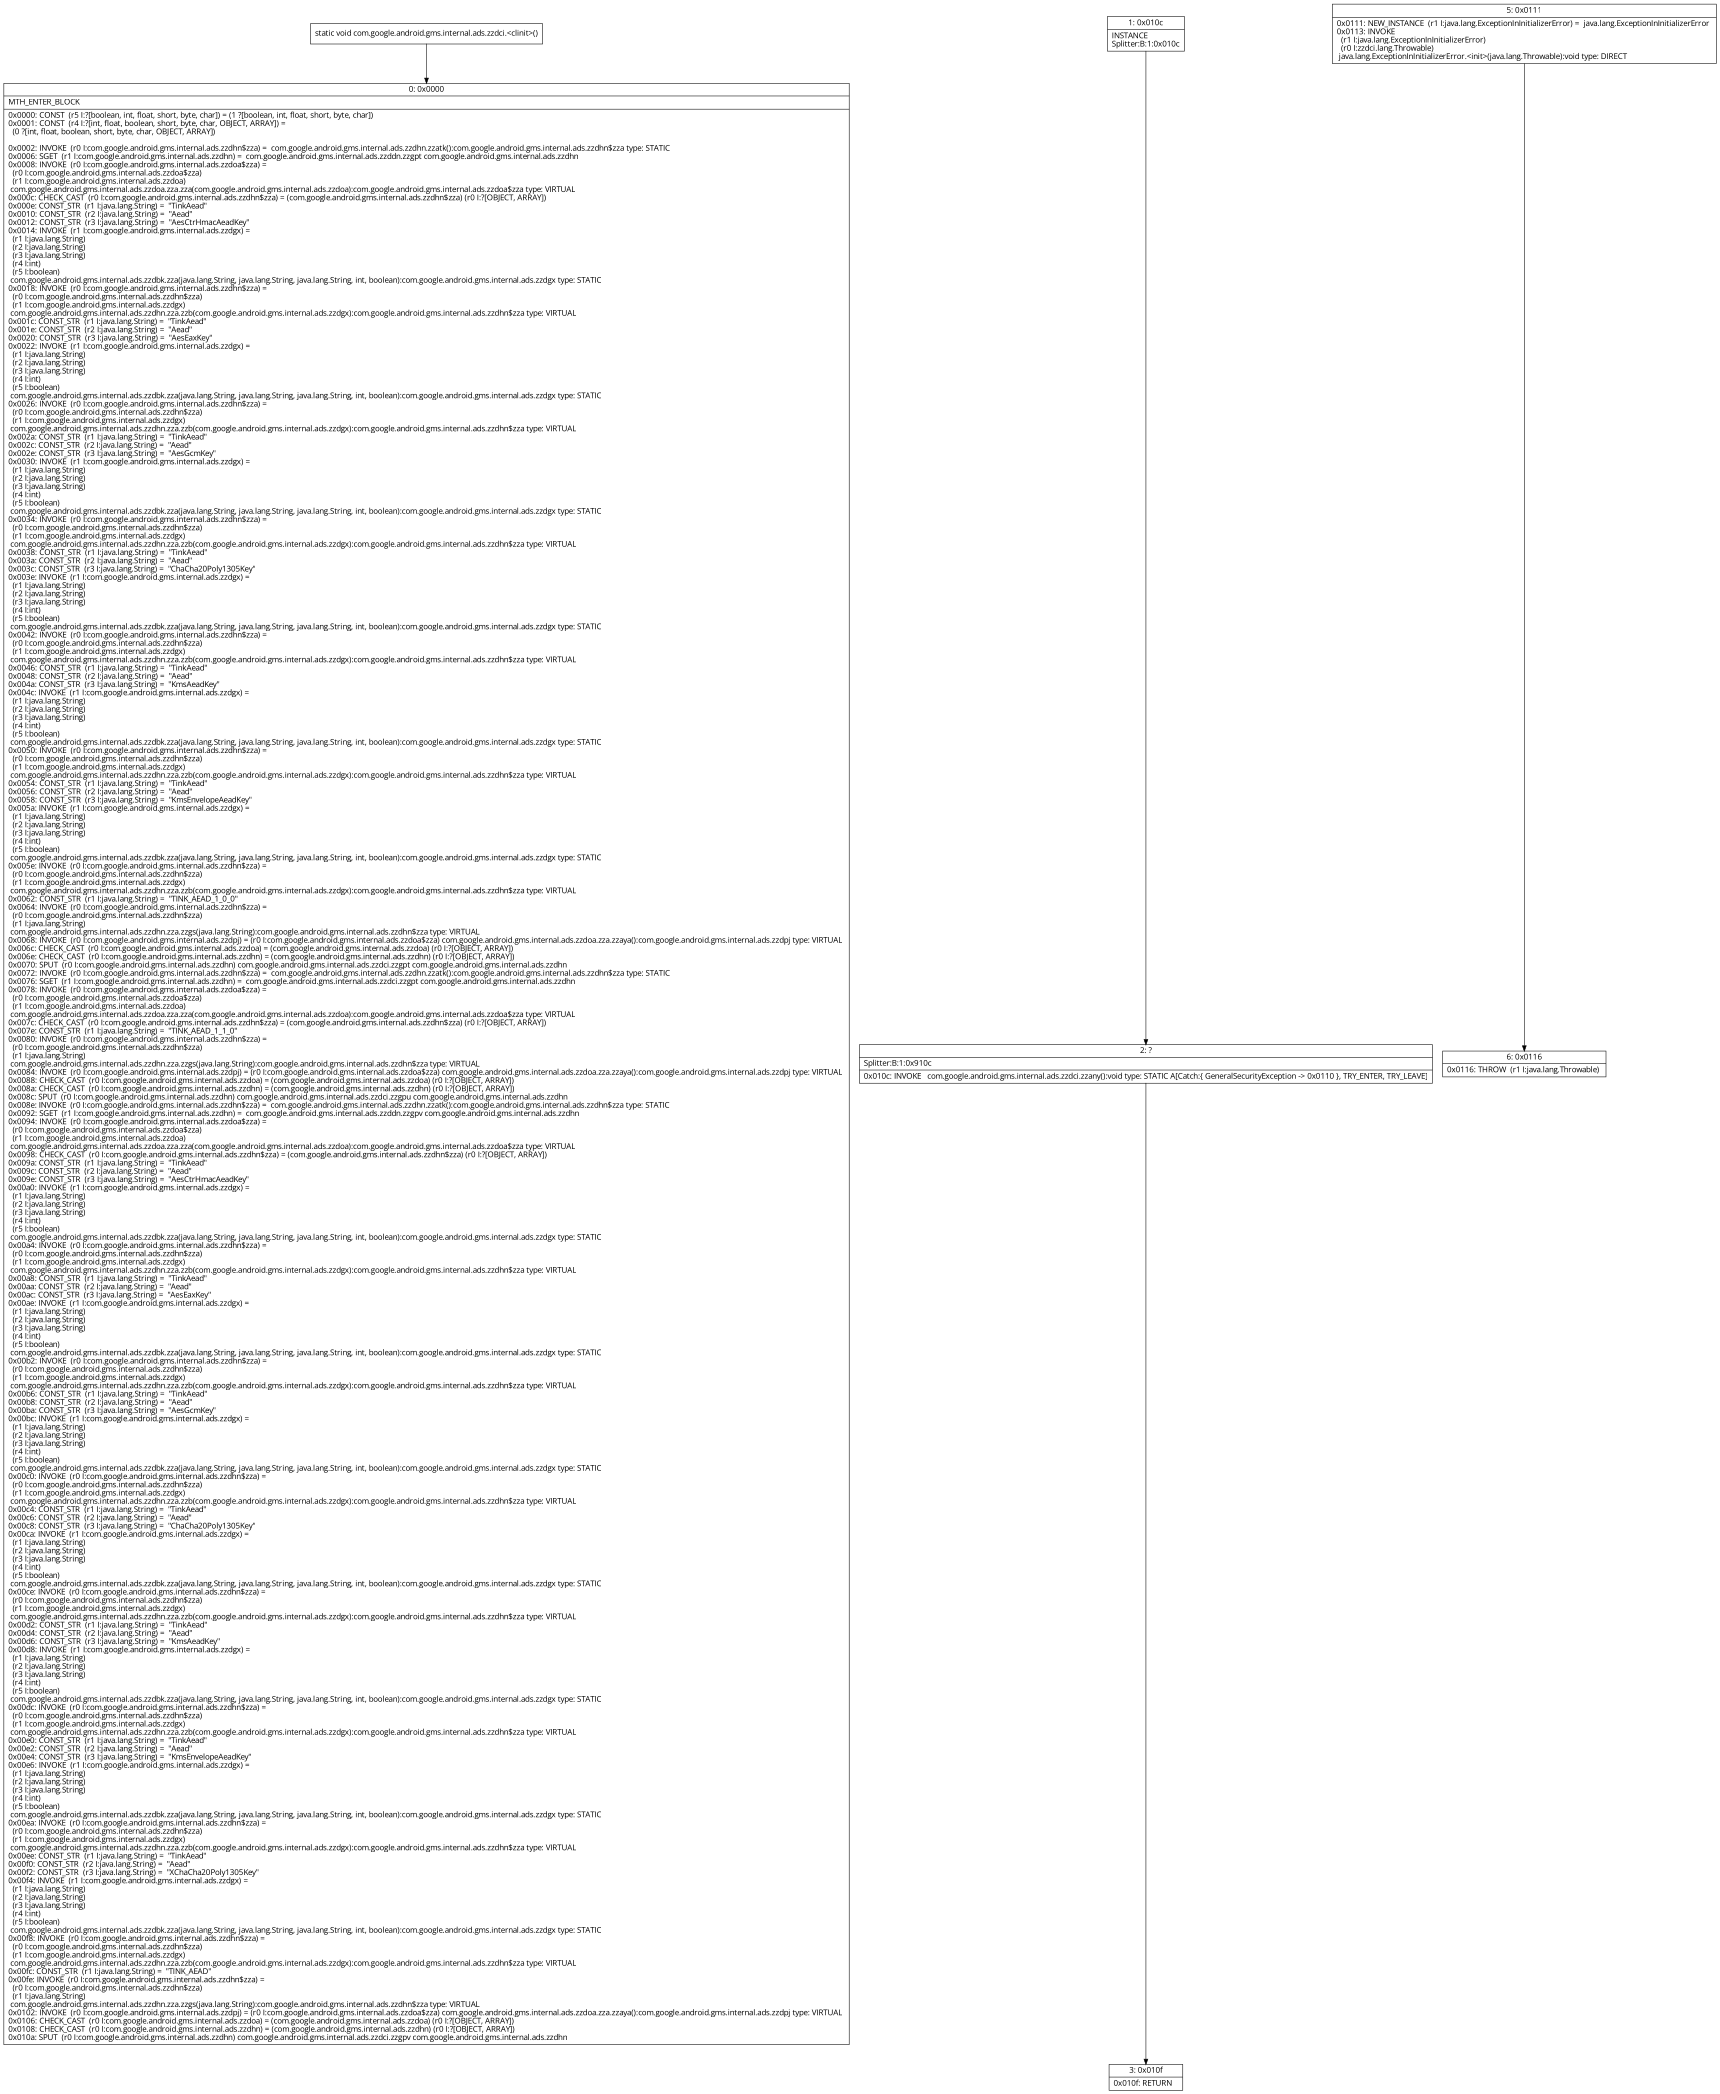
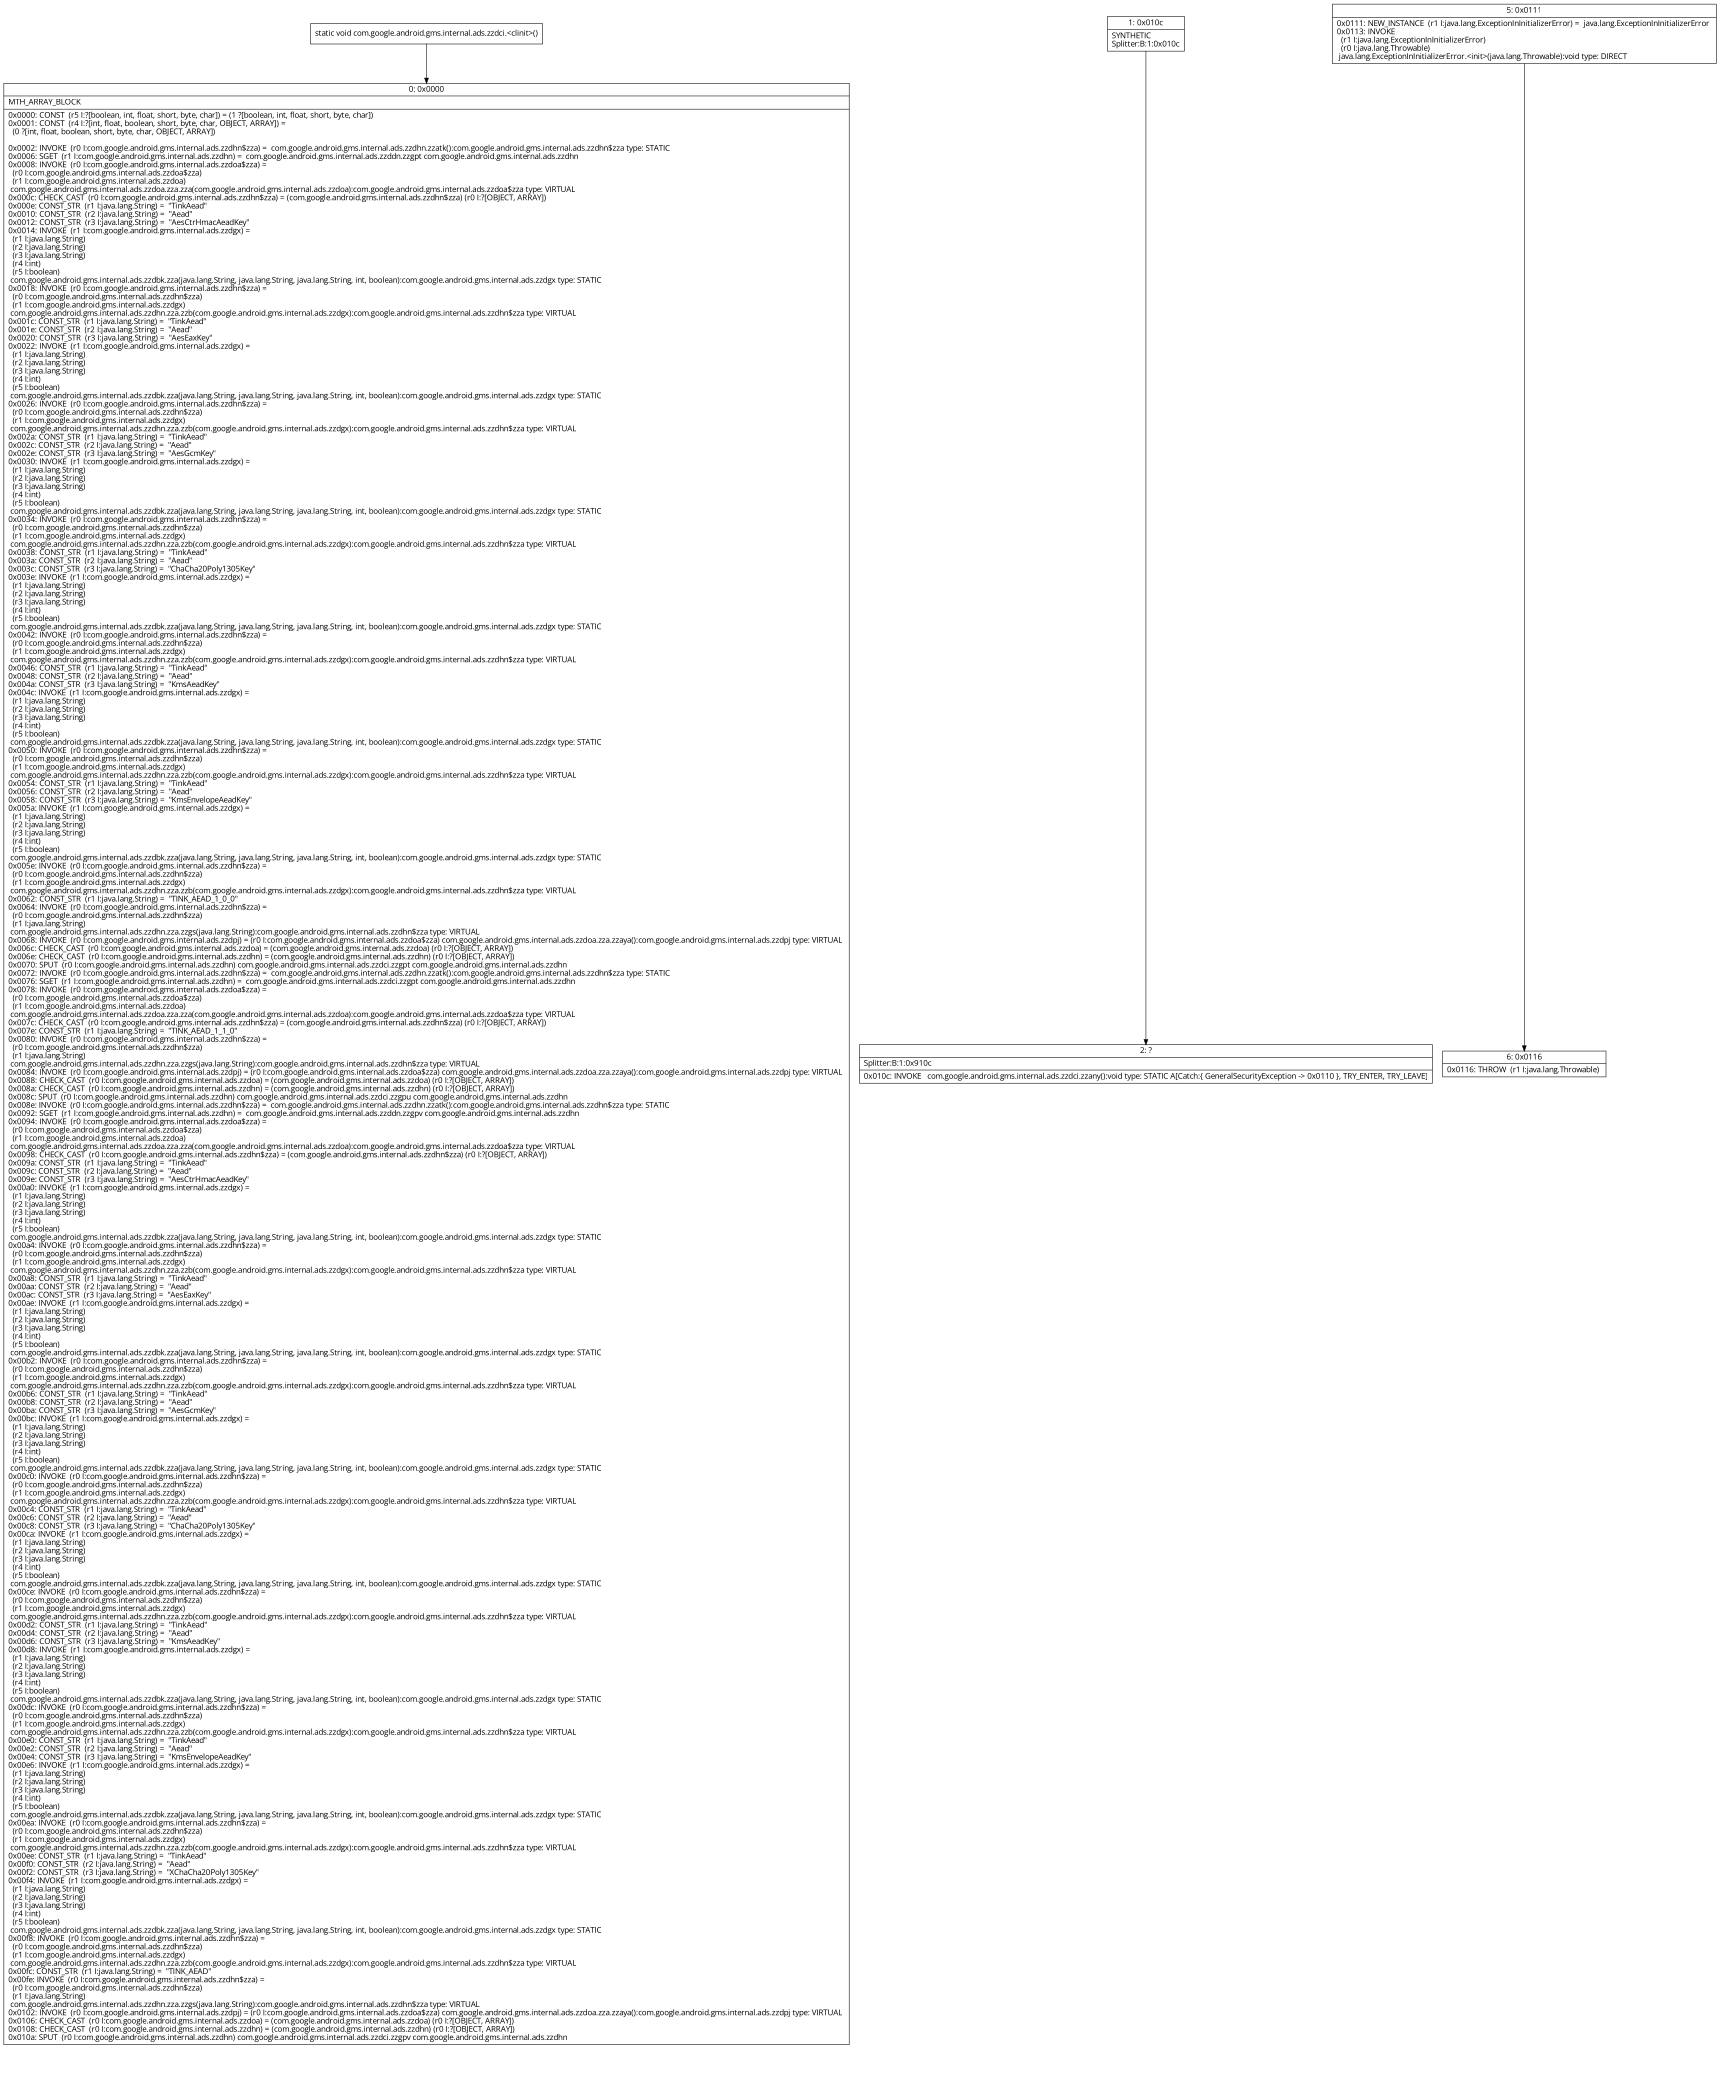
(1130, 36) -> (1132, 36)
(1385, 48) -> (1384, 48)
(44, 102) -> (45, 102)
(1146, 2077) -> none
